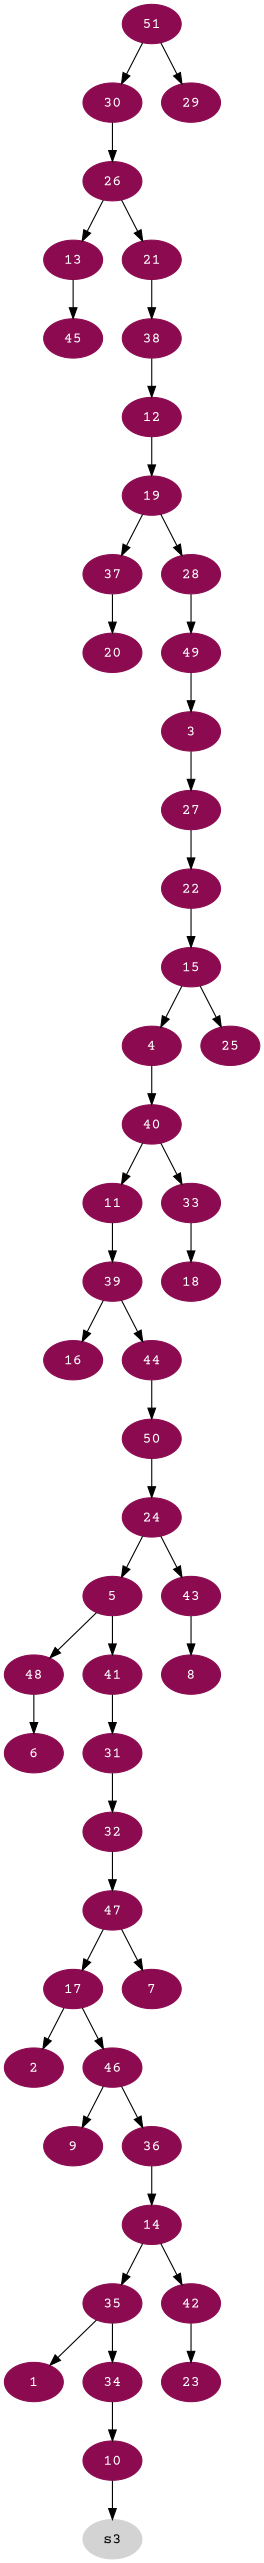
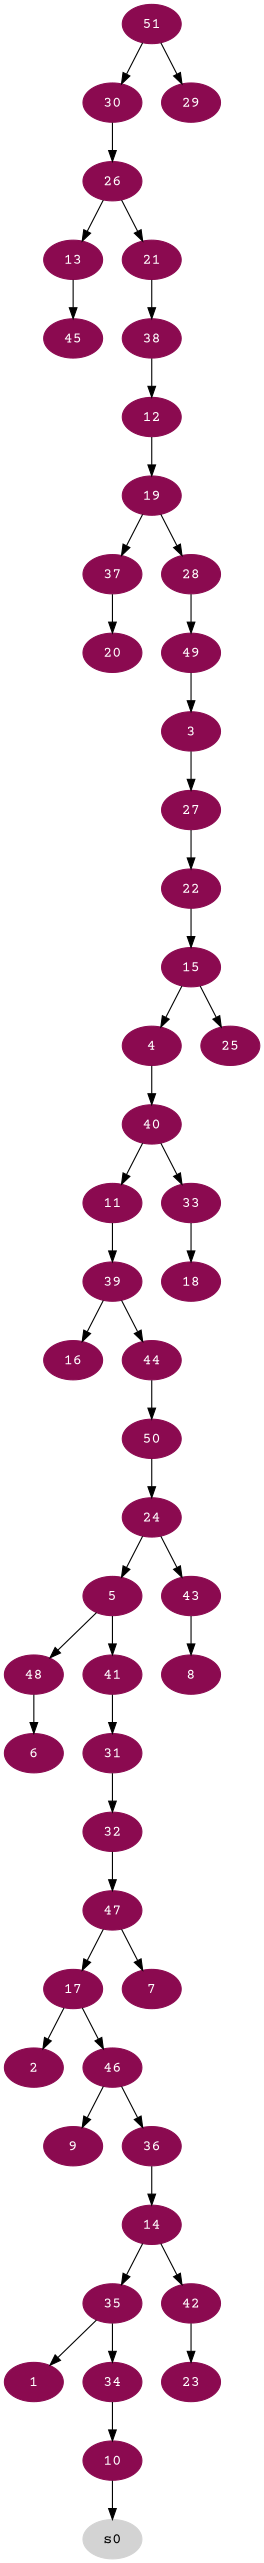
(112, 2539) -> (112, 2539)
